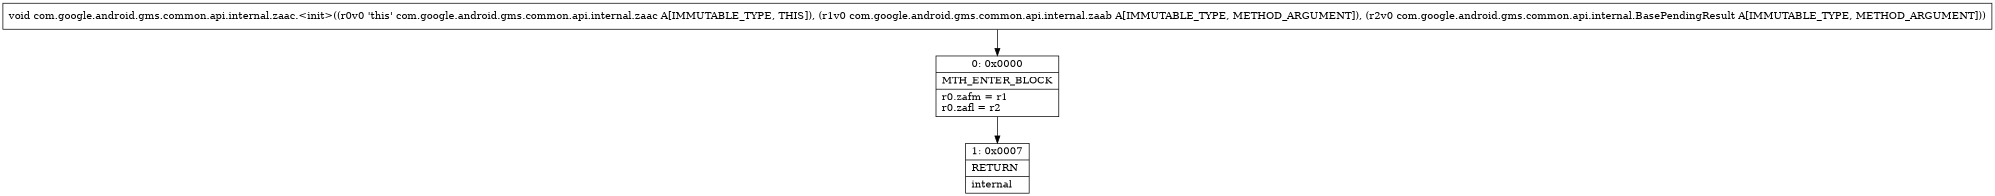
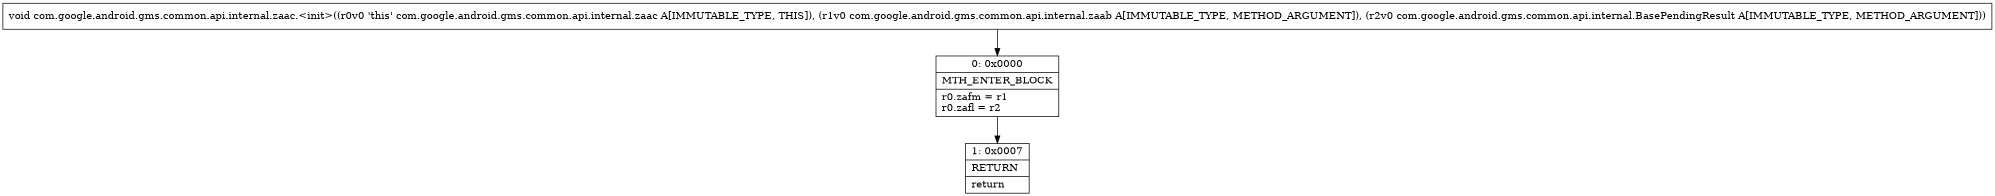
(992, 185) -> (988, 185)
